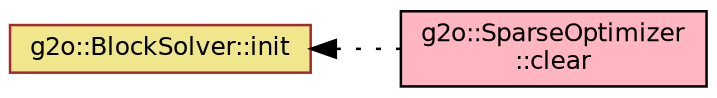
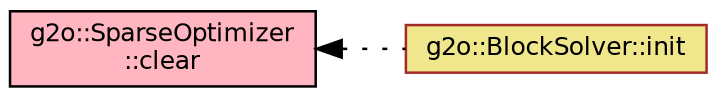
(368, 49) -> (374, 49)
